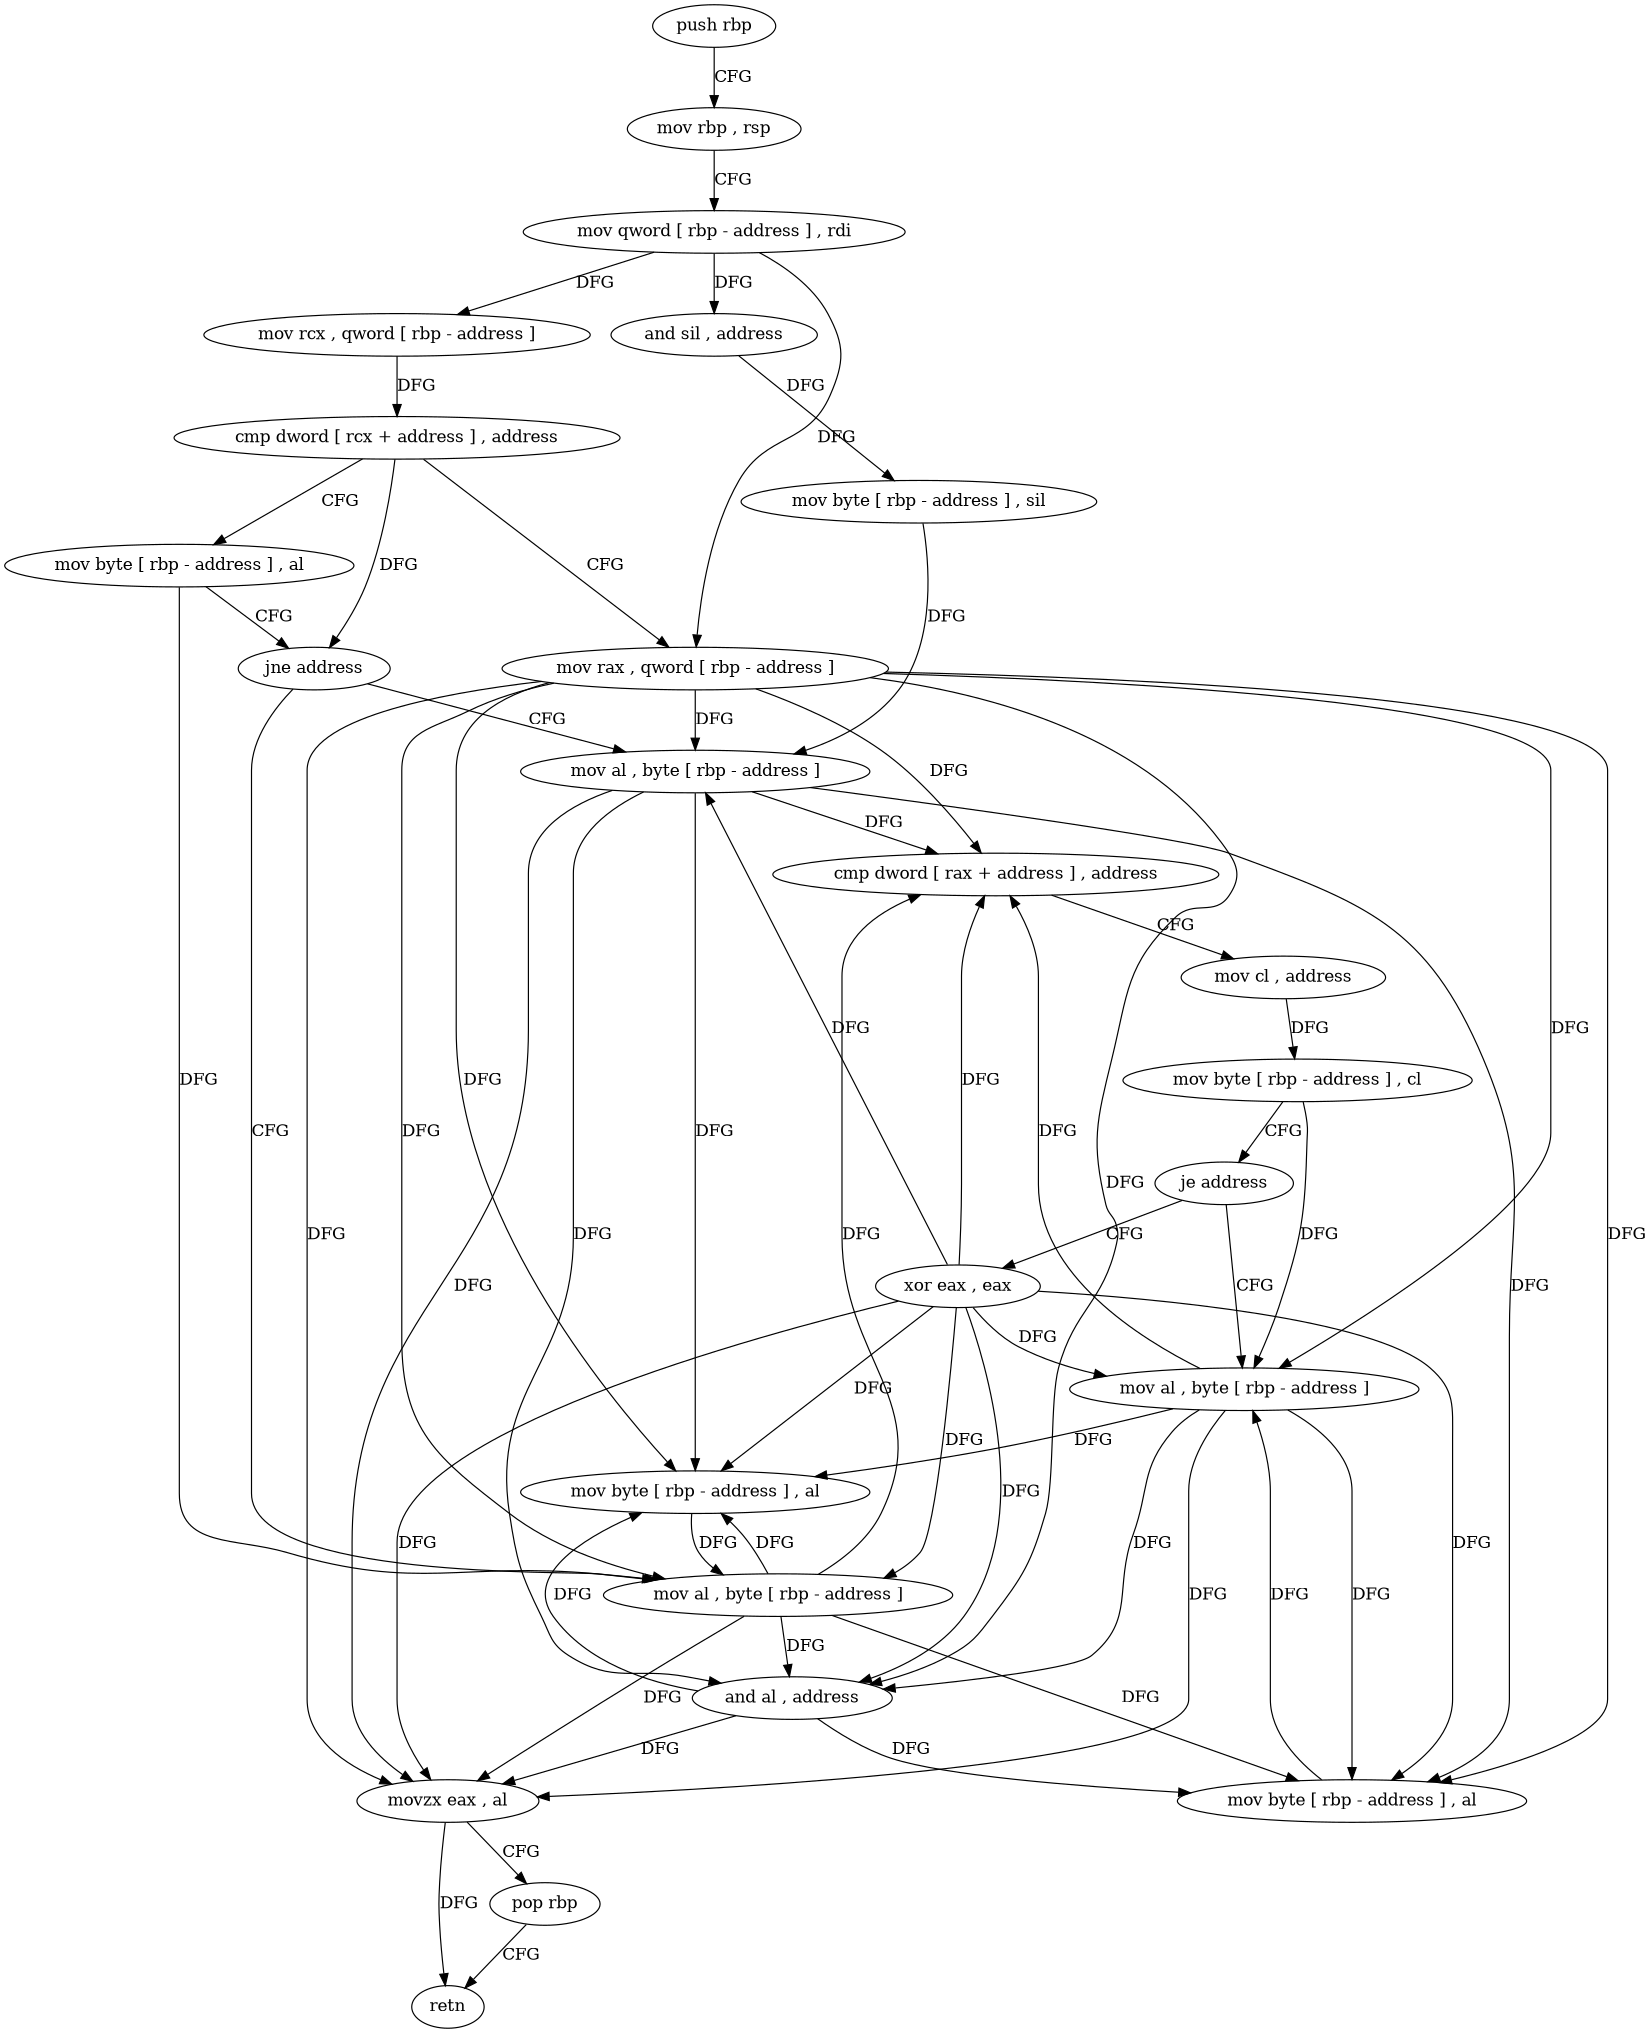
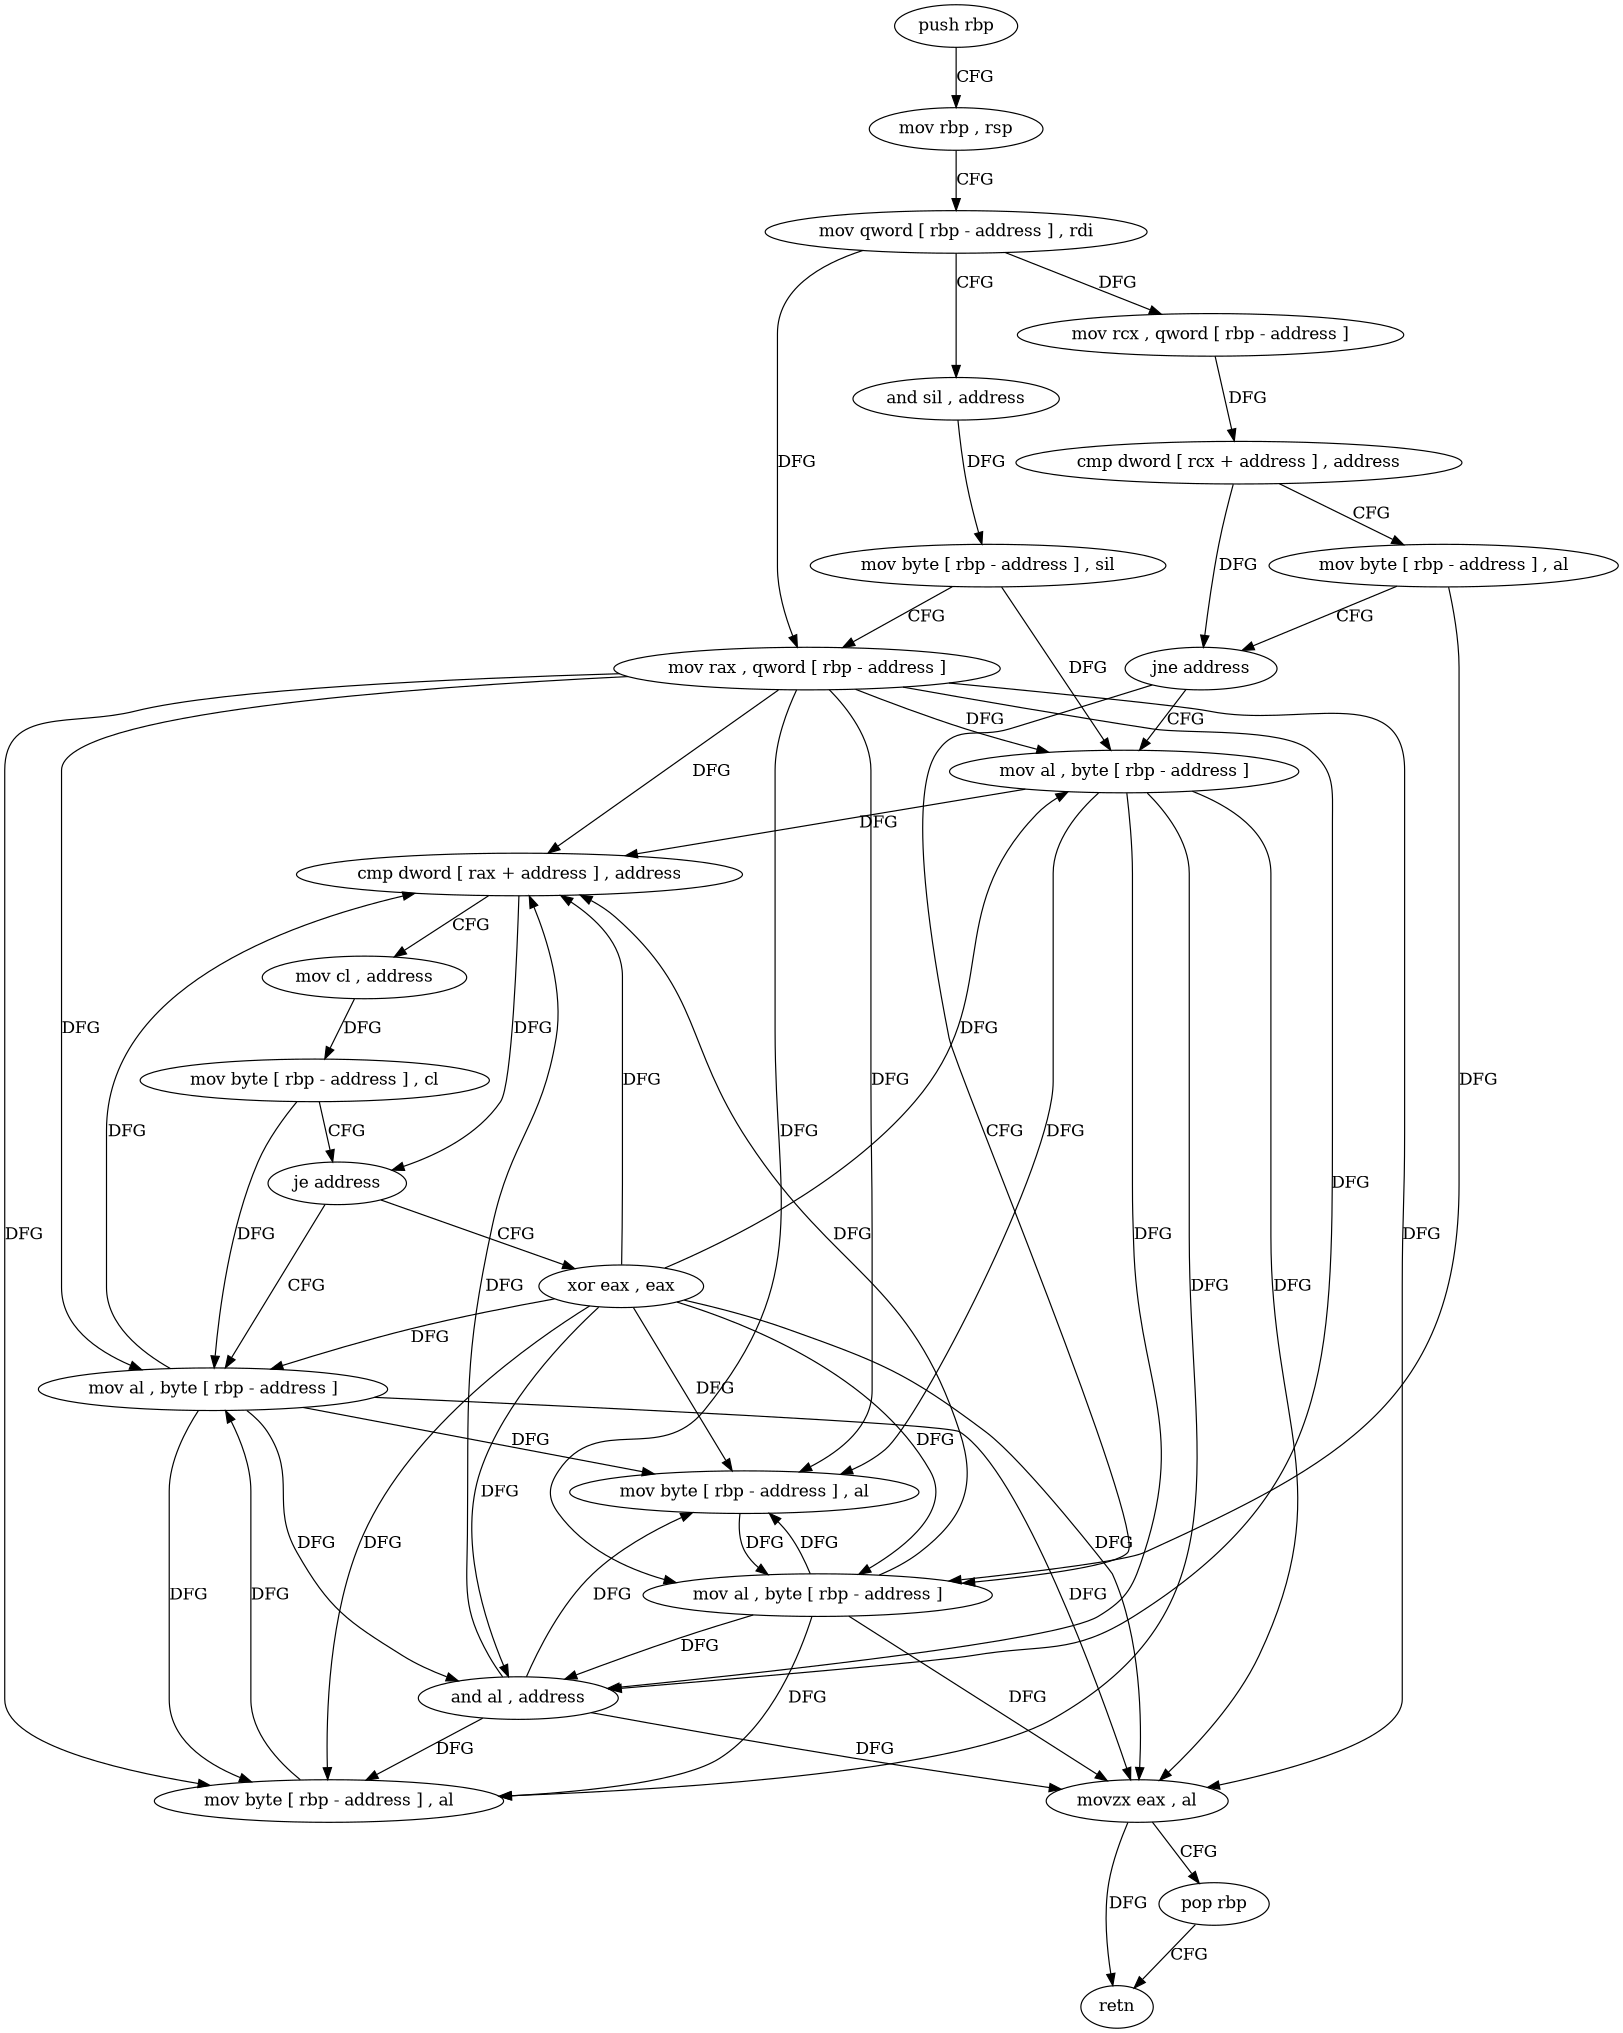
(734, 283) -> (975, 283)
(541, 550) -> (903, 614)
none -> (509, 1058)
none -> (480, 1289)
